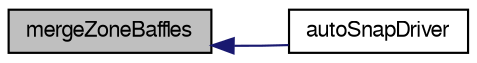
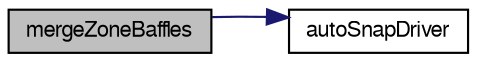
(261, 46) -> (239, 17)
